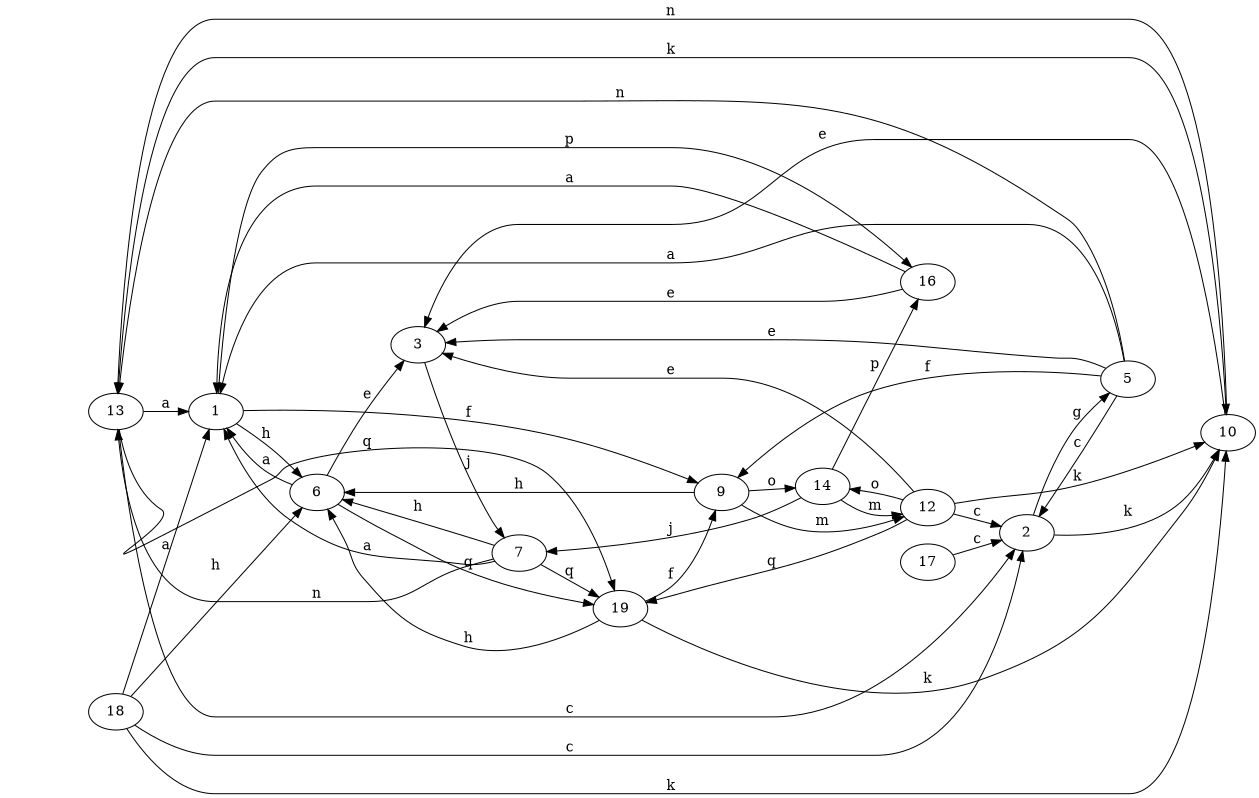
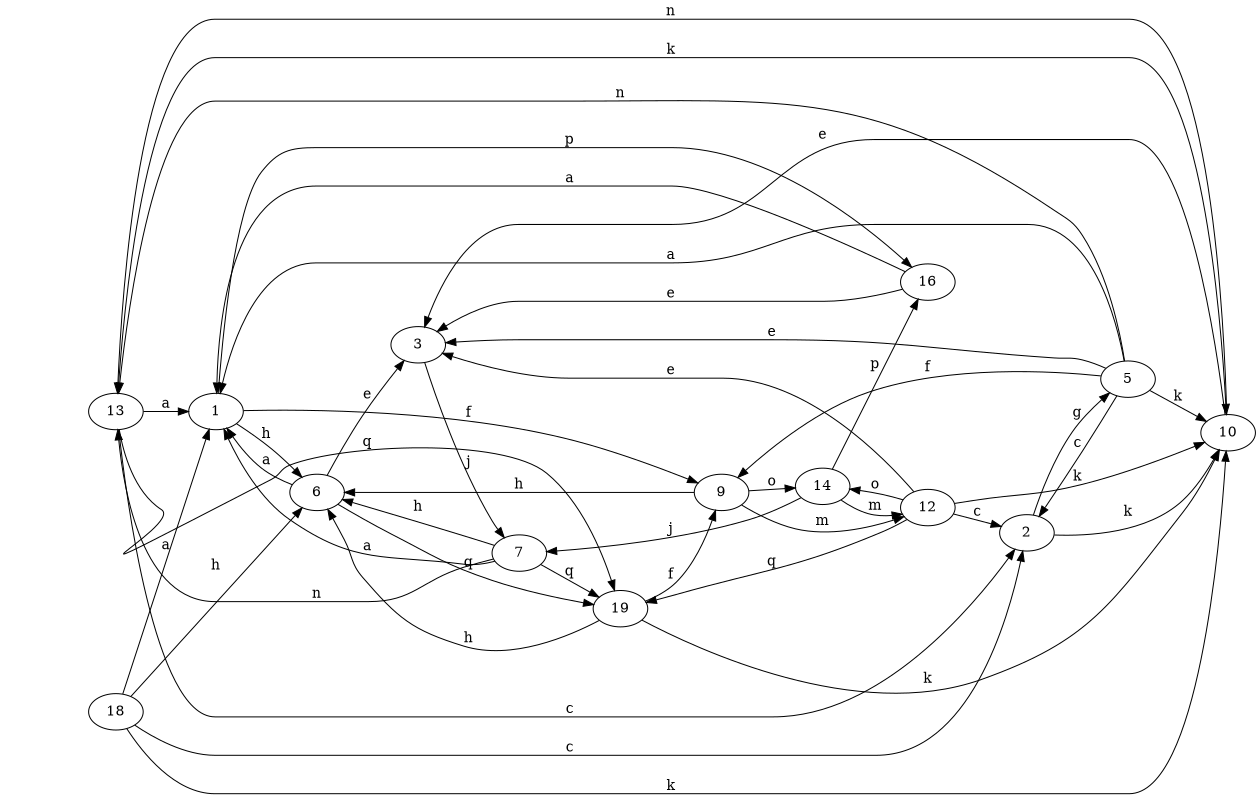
none -> (1174, 403)
(928, 562) -> none
